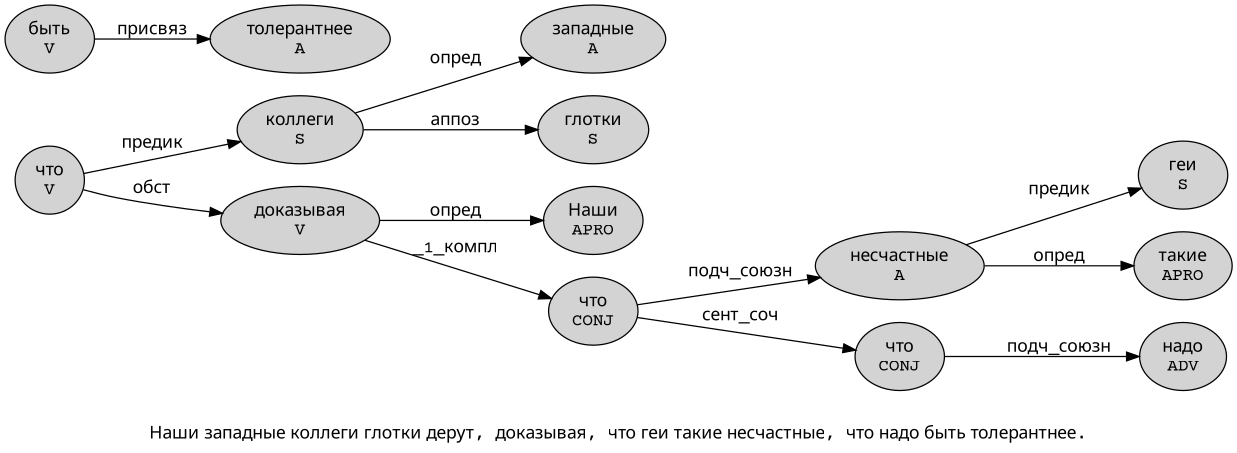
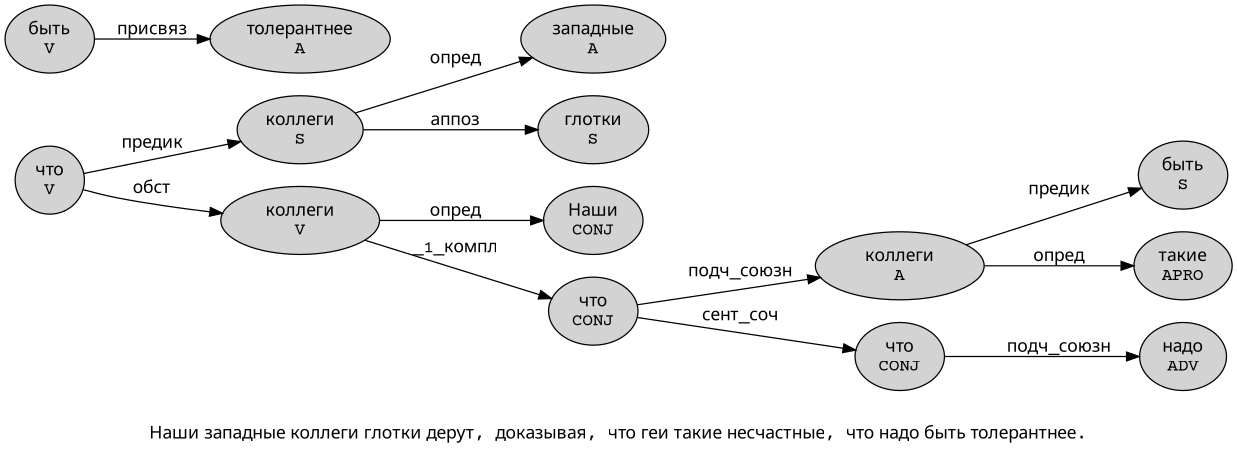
(1183, 175) -> (1183, 175)
(300, 220) -> (300, 220)
(593, 220) -> (593, 220)
(900, 266) -> (900, 266)
